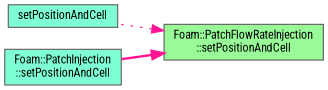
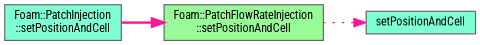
(135, 26) -> (339, 23)
